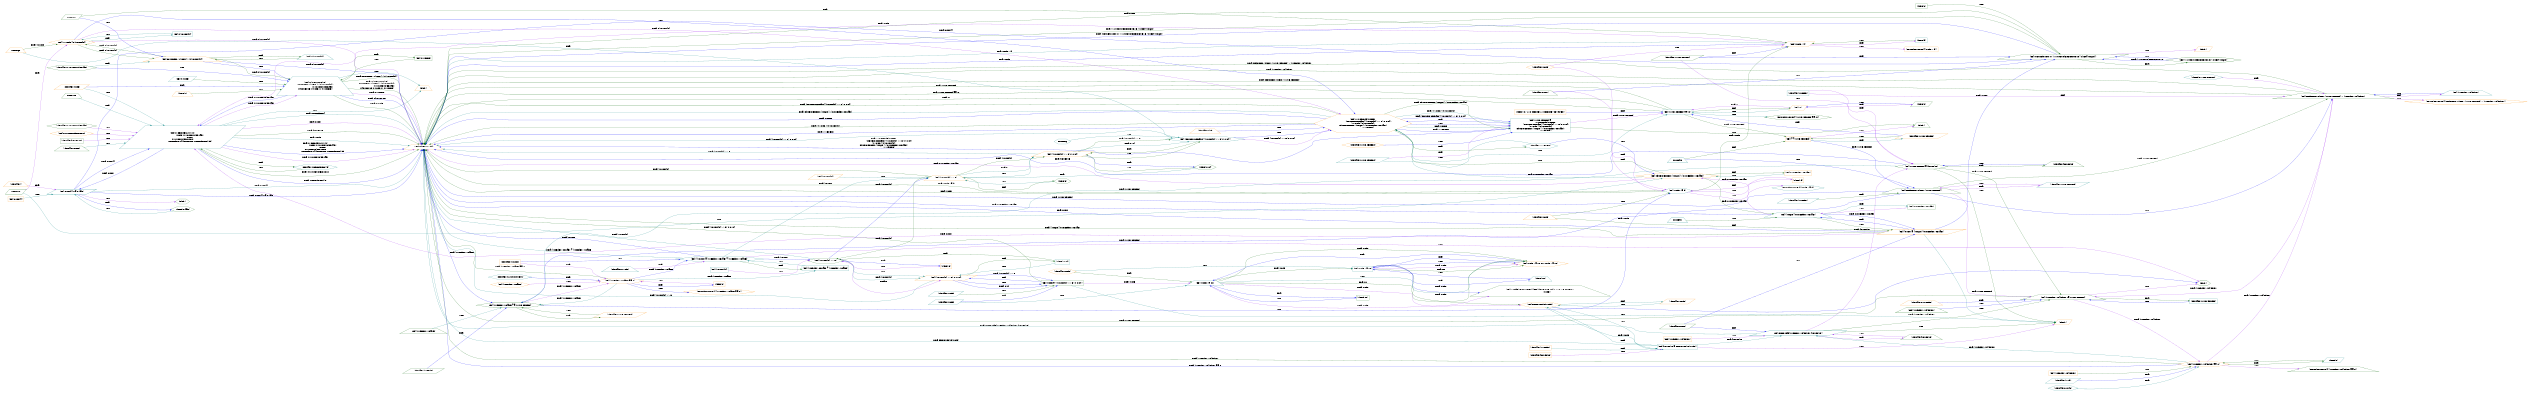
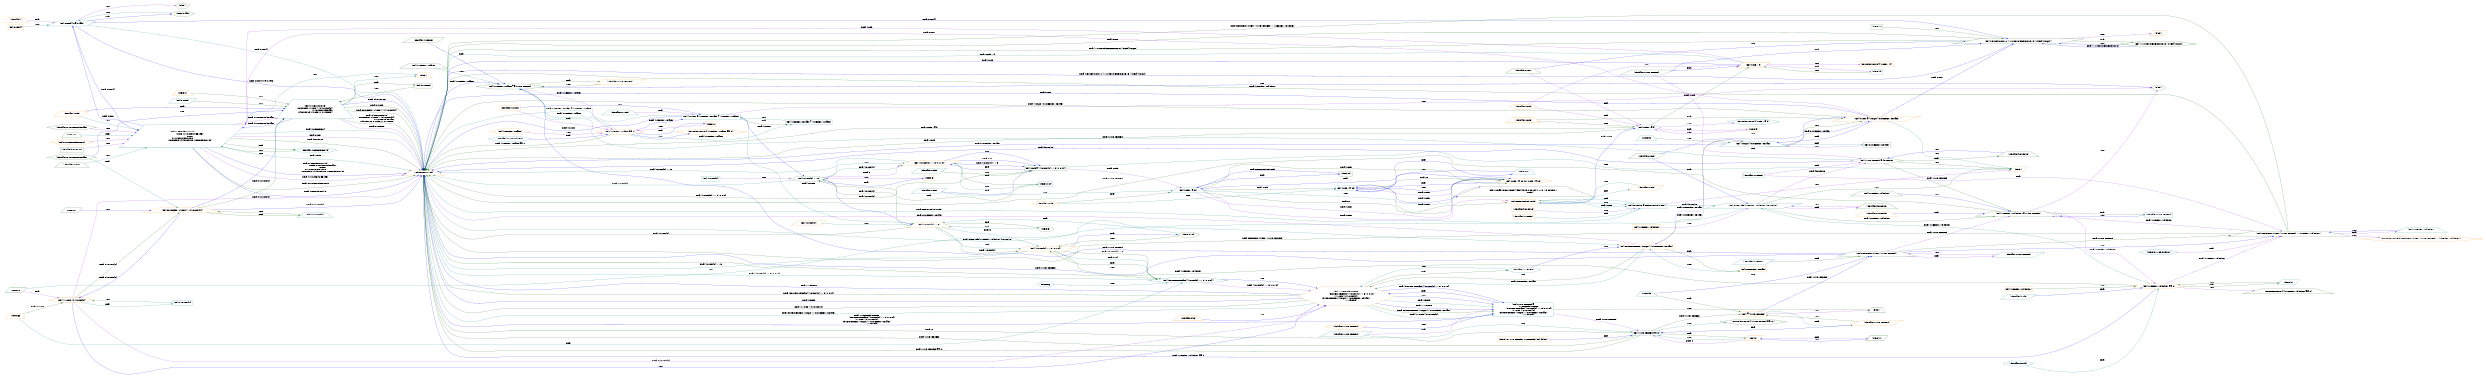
(934, 11) -> none
(126, 51) -> (136, 262)
(1678, 176) -> (1647, 247)
(719, 259) -> (711, 117)
(1279, 299) -> (1262, 170)
